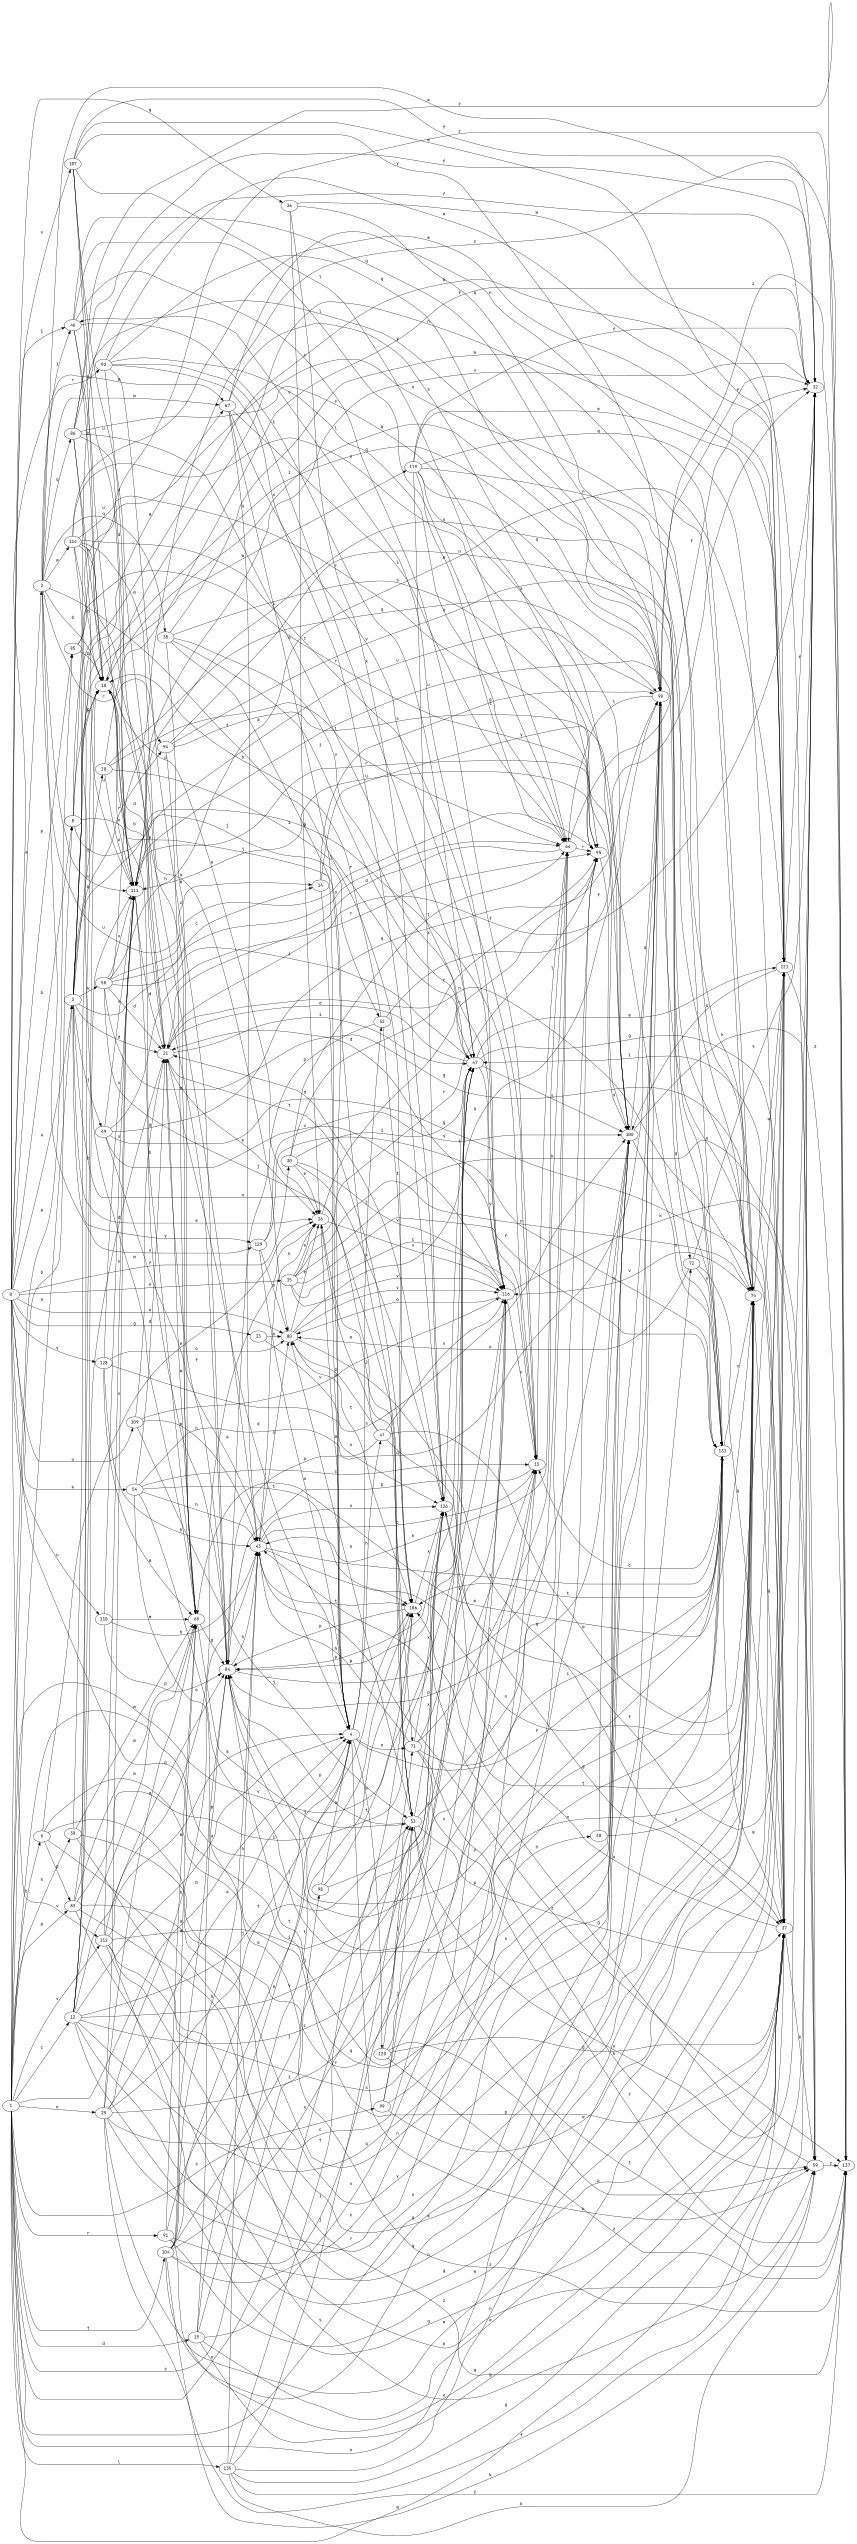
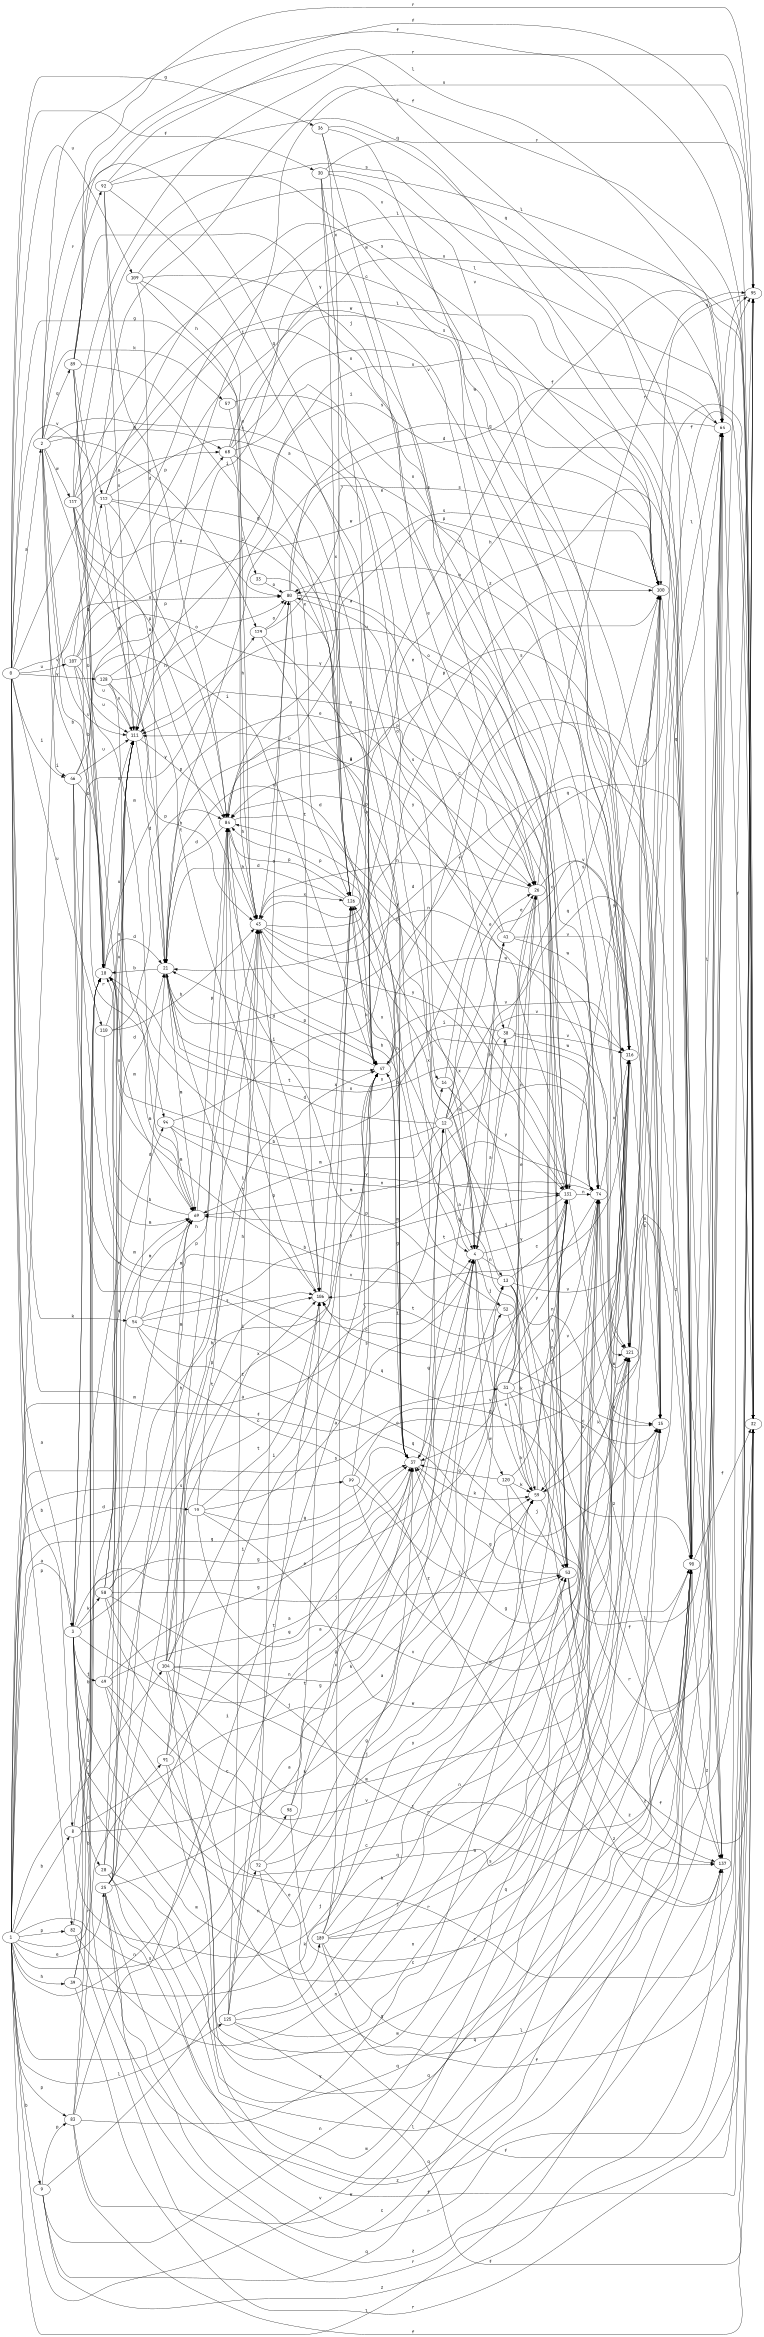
(429, 100) -> (398, 30)
(246, 198) -> none
(835, 368) -> none
none -> (228, 404)
(228, 406) -> (228, 452)
(73, 434) -> (73, 364)
(413, 467) -> (320, 1938)
(73, 542) -> (73, 502)
(73, 649) -> (73, 1930)
(429, 708) -> (207, 1256)
(359, 766) -> none
(375, 840) -> (310, 574)
(336, 892) -> (413, 1807)
(669, 1021) -> (558, 1970)
(110, 1036) -> none
(460, 1141) -> (367, 1015)
(334, 1243) -> (493, 1151)
(289, 1280) -> (506, 1388)
none -> (548, 1353)
(197, 1360) -> (197, 842)
(413, 1746) -> (506, 1281)
(251, 1776) -> none
(599, 1836) -> none
(592, 1871) -> (369, 1276)
(445, 2317) -> (432, 1312)
(228, 2469) -> (228, 2020)
